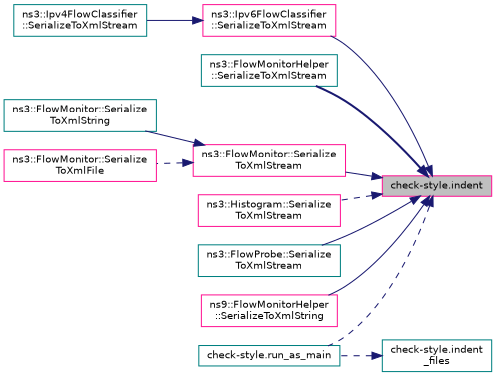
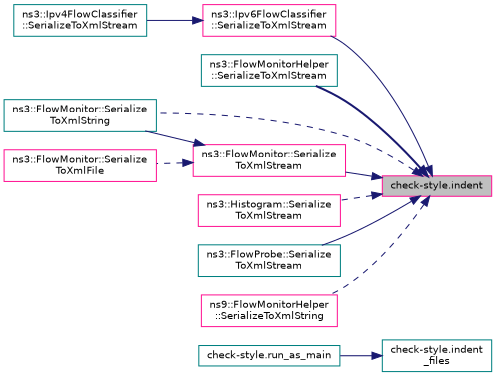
(382, 256) -> (382, 256)
(391, 286) -> (290, 123)
(356, 356) -> (356, 356)
